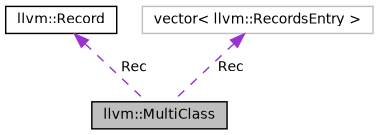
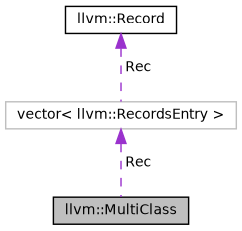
(116, 73) -> (121, 75)
